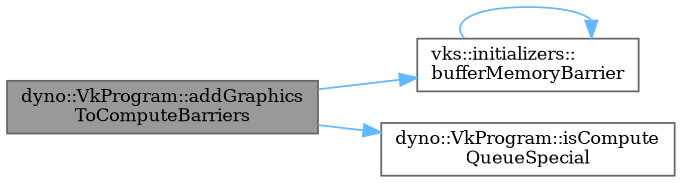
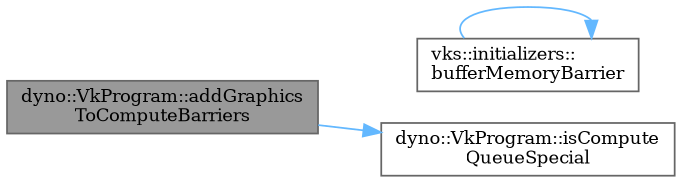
(359, 85) -> none
